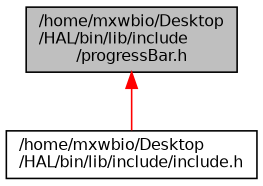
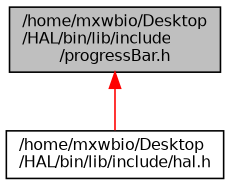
(132, 155) -> (115, 155)
